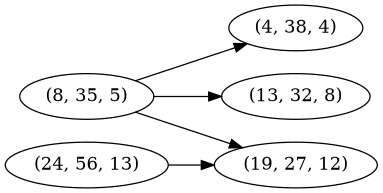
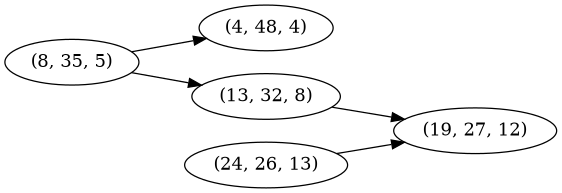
(296, 28) -> (266, 28)
(183, 128) -> (362, 112)
(87, 165) -> (266, 165)
